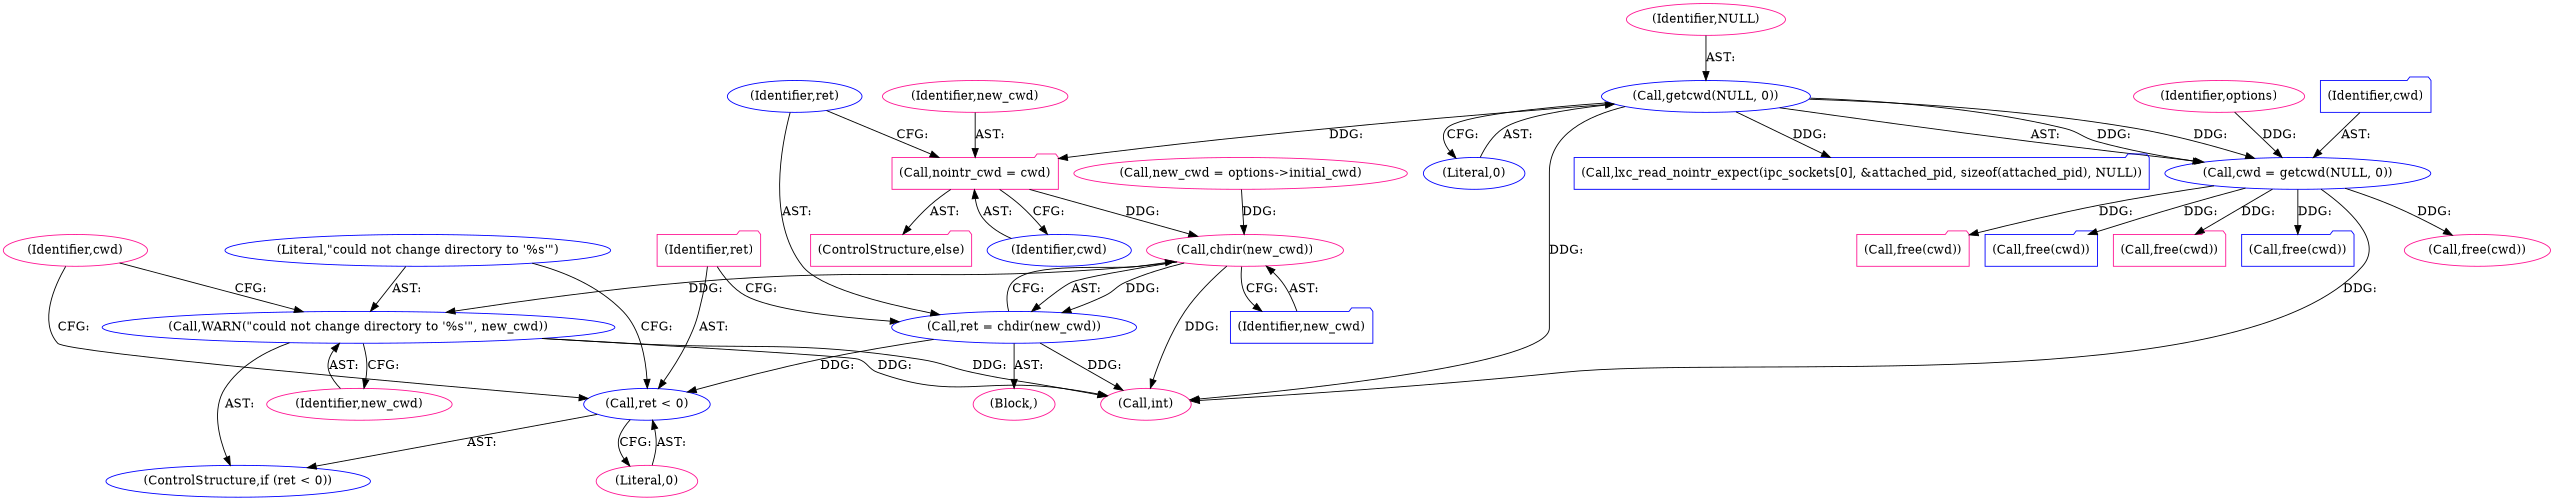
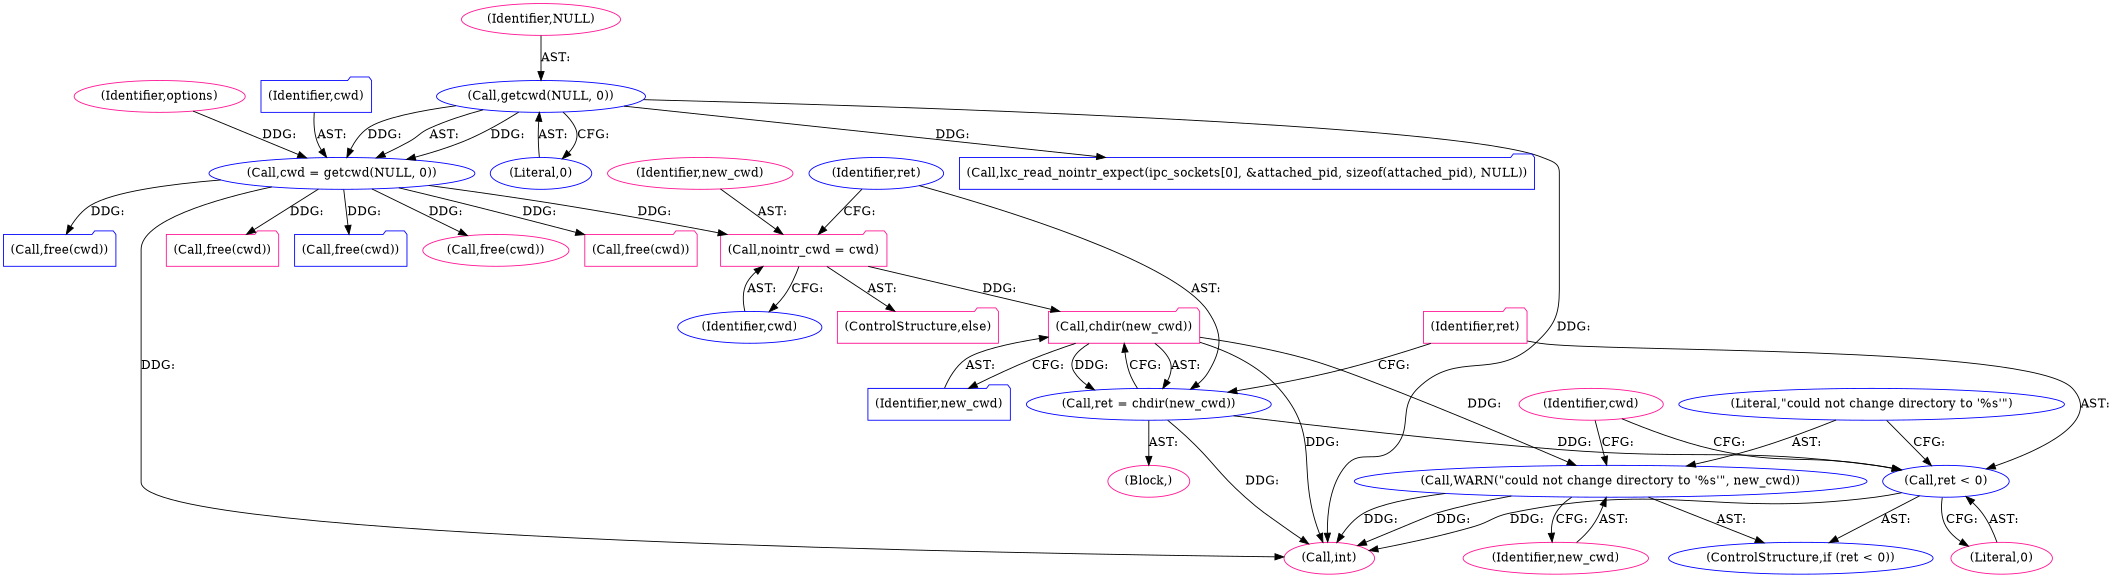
(1340, 127) -> (574, 207)
(1241, 173) -> none
(1245, 250) -> (1124, 327)
none -> (1637, 499)
